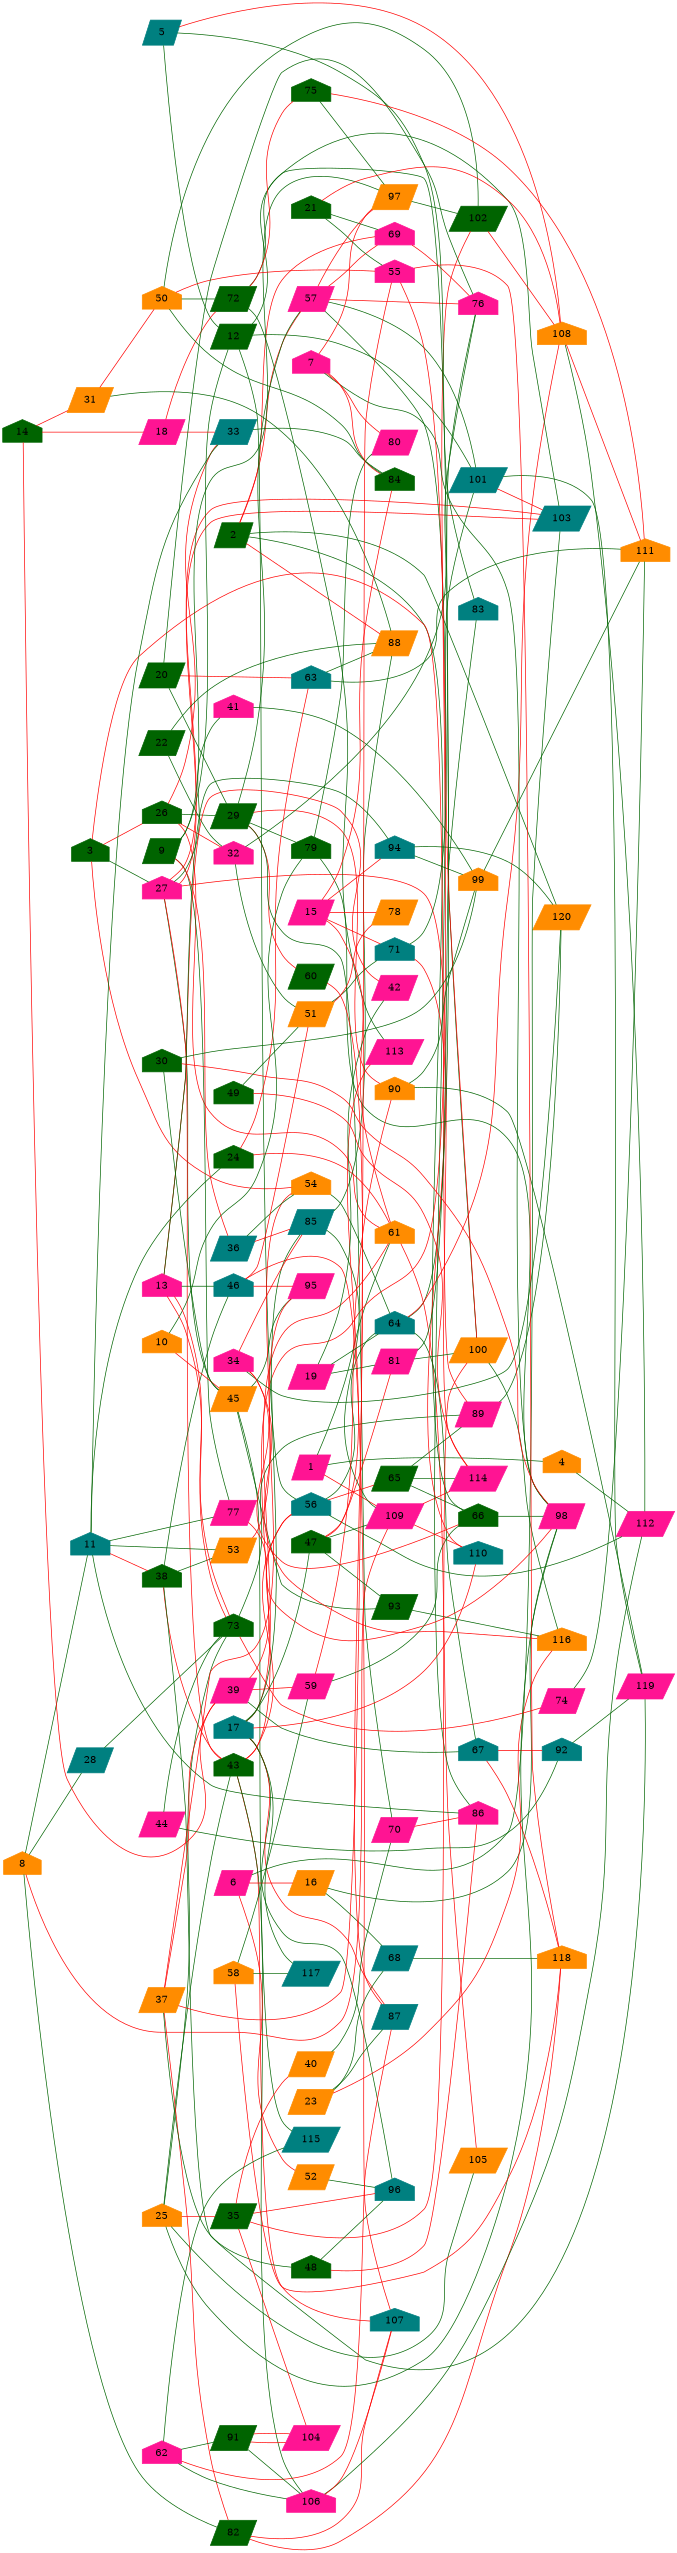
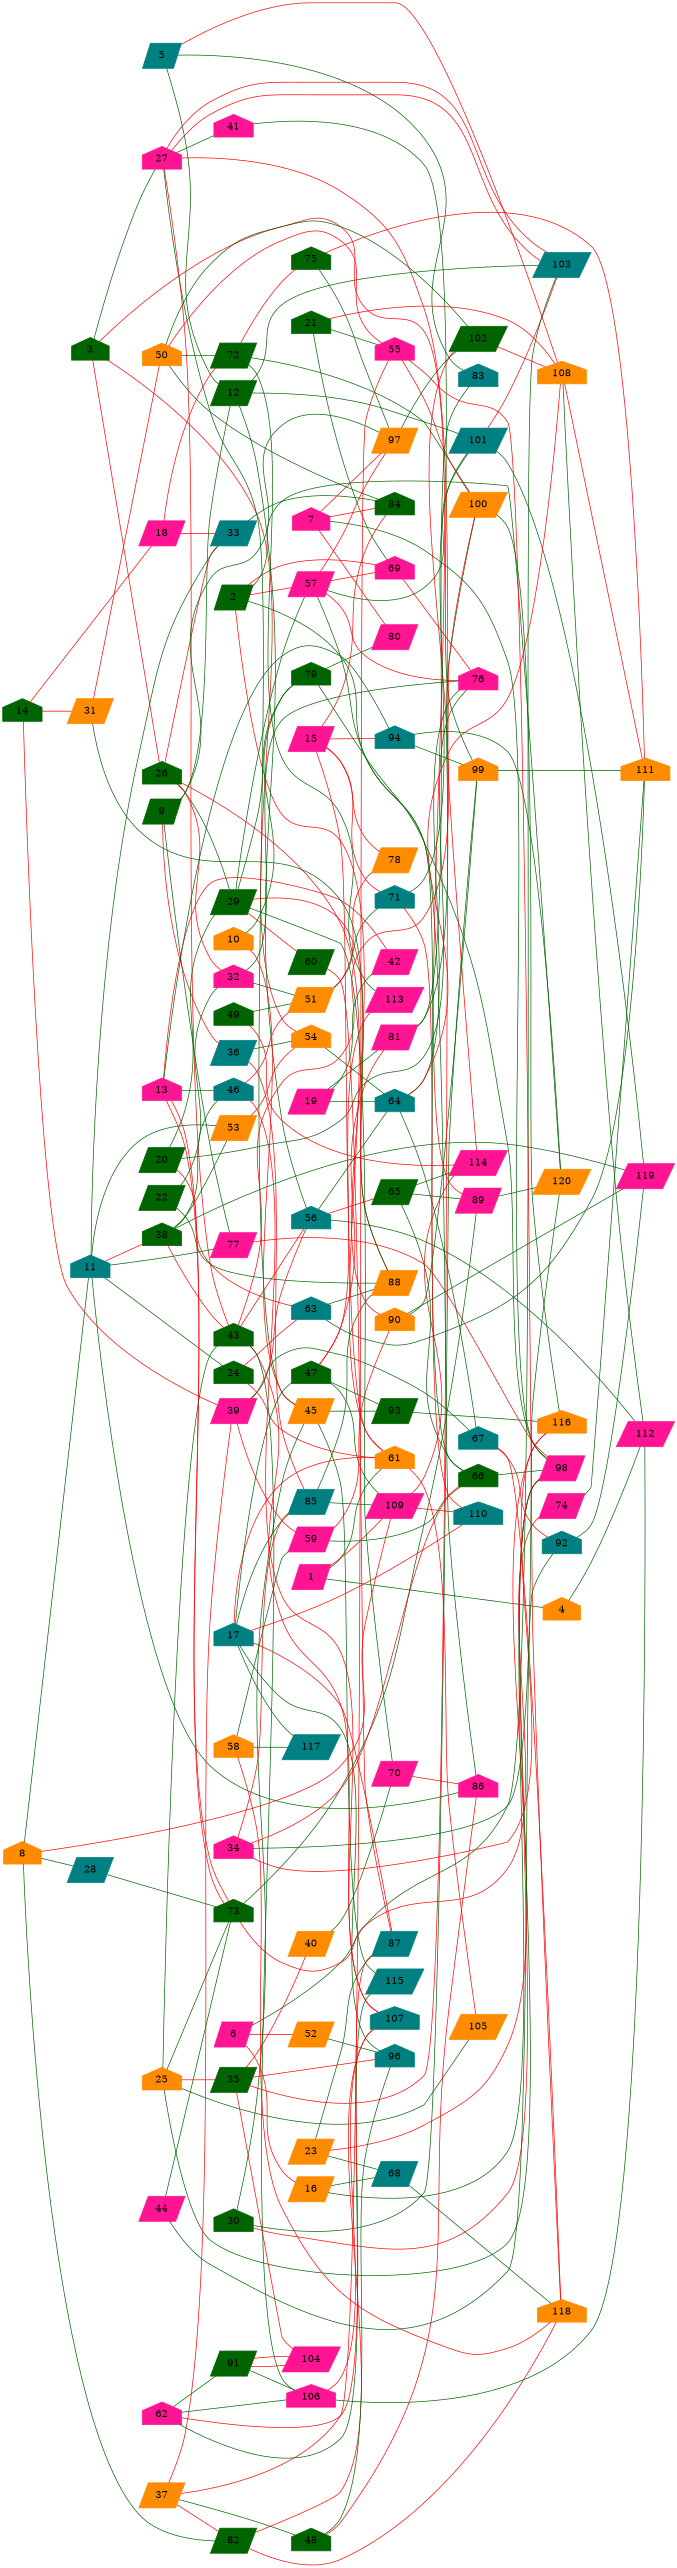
(311, 1286) -> none
